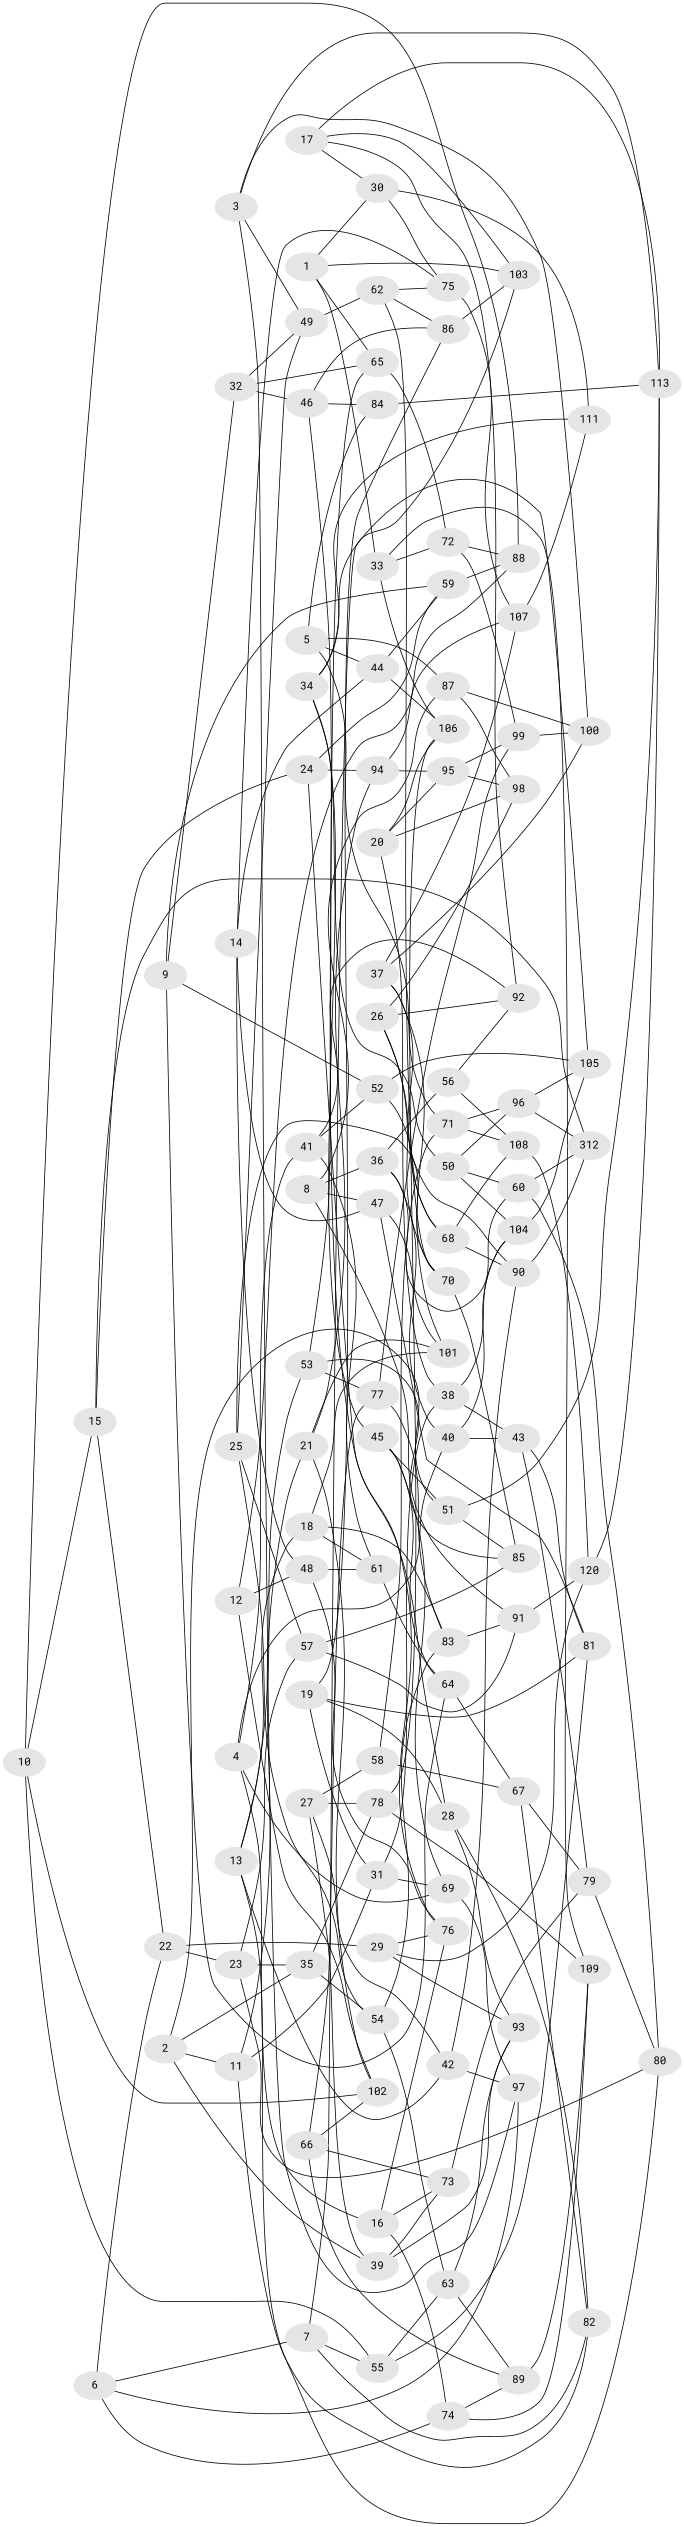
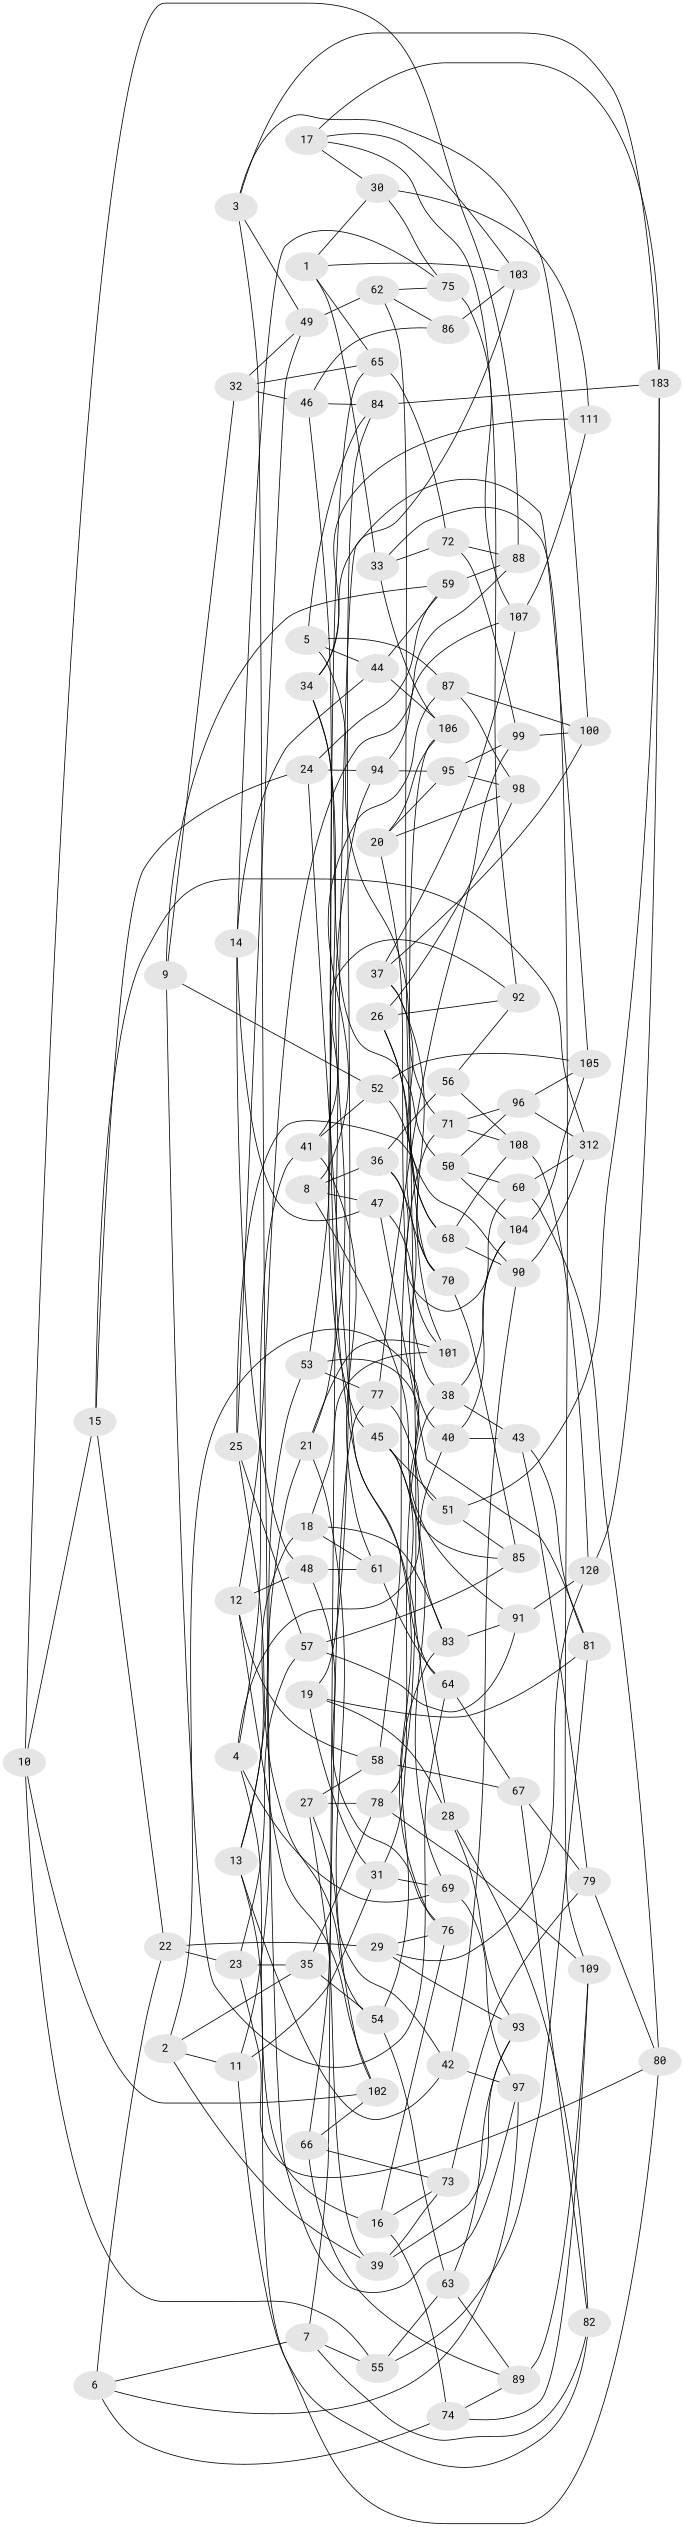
(660, 384) -> (660, 384)
(346, 937) -> (349, 988)
none -> (279, 1709)
